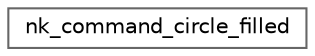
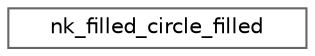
(157, 28) -> (157, 28)
